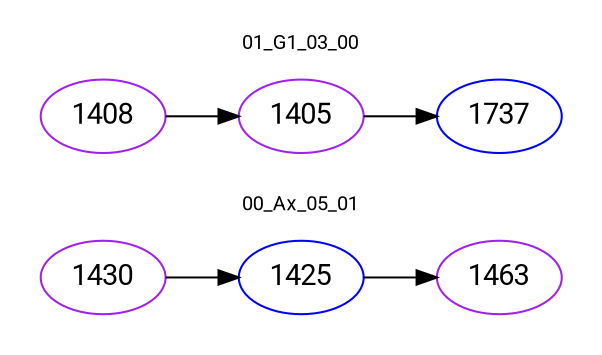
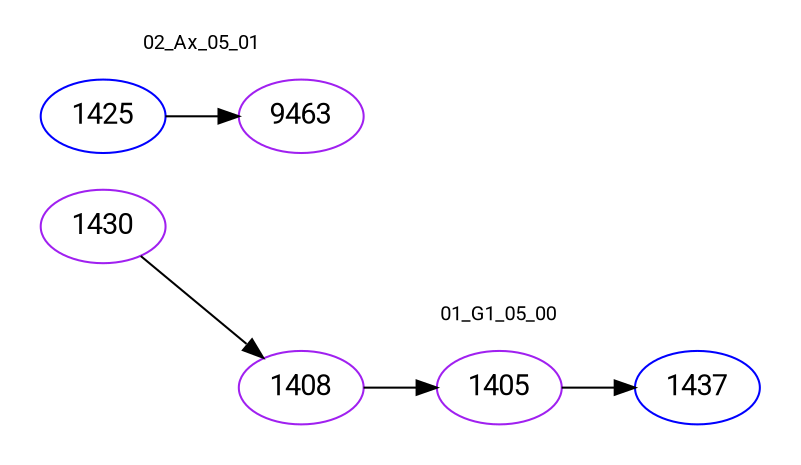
(301, 44) -> (499, 315)
(499, 116) -> (697, 388)
(301, 205) -> (202, 44)
(192, 277) -> (194, 300)
(499, 277) -> (301, 116)
